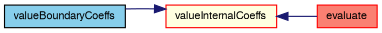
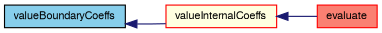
(140, 9) -> (152, 24)
